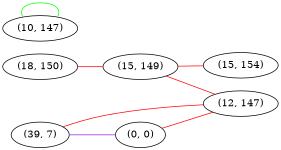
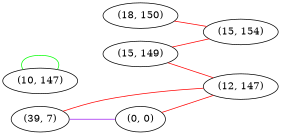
(90, 67) -> (191, 24)
